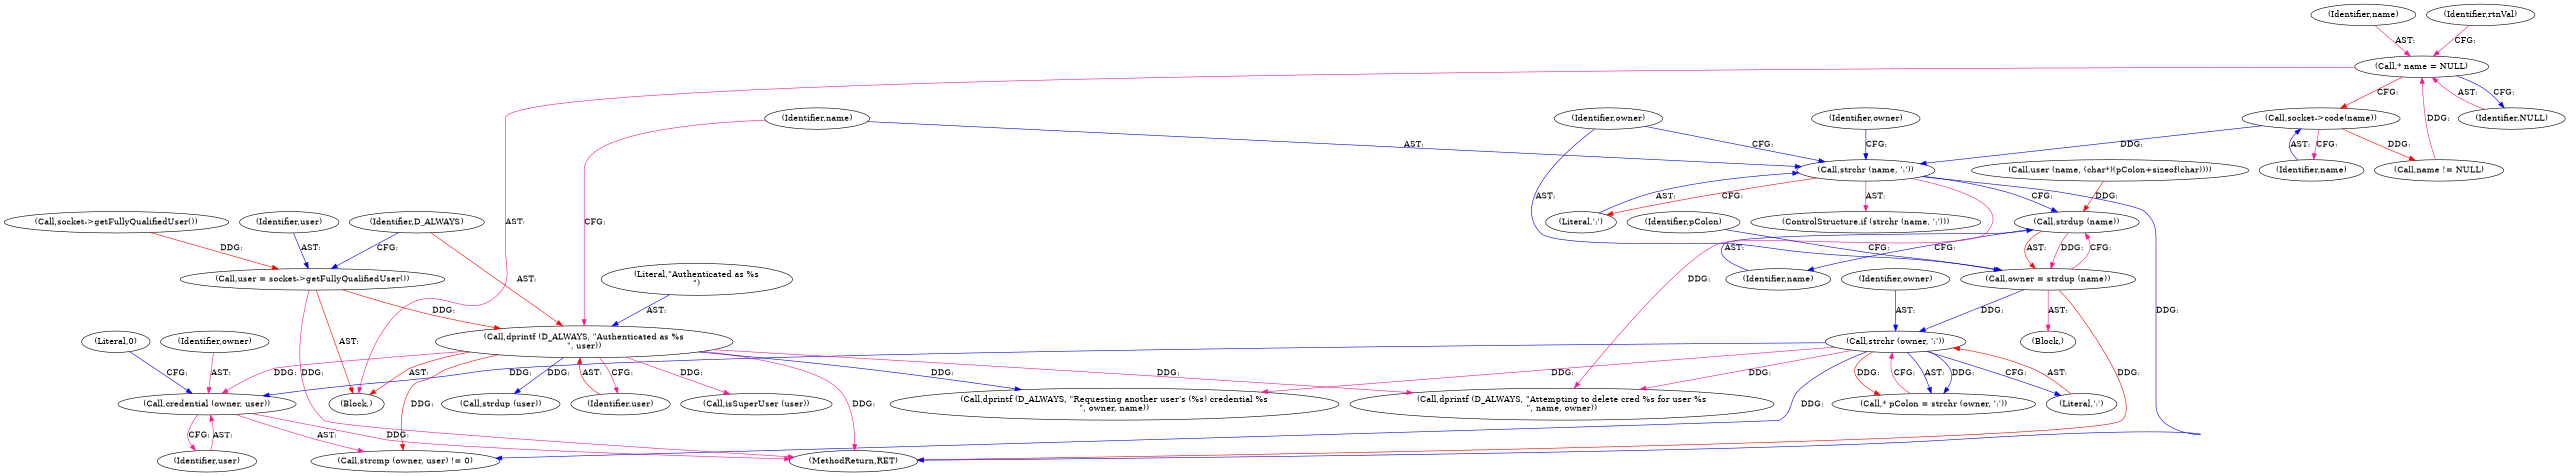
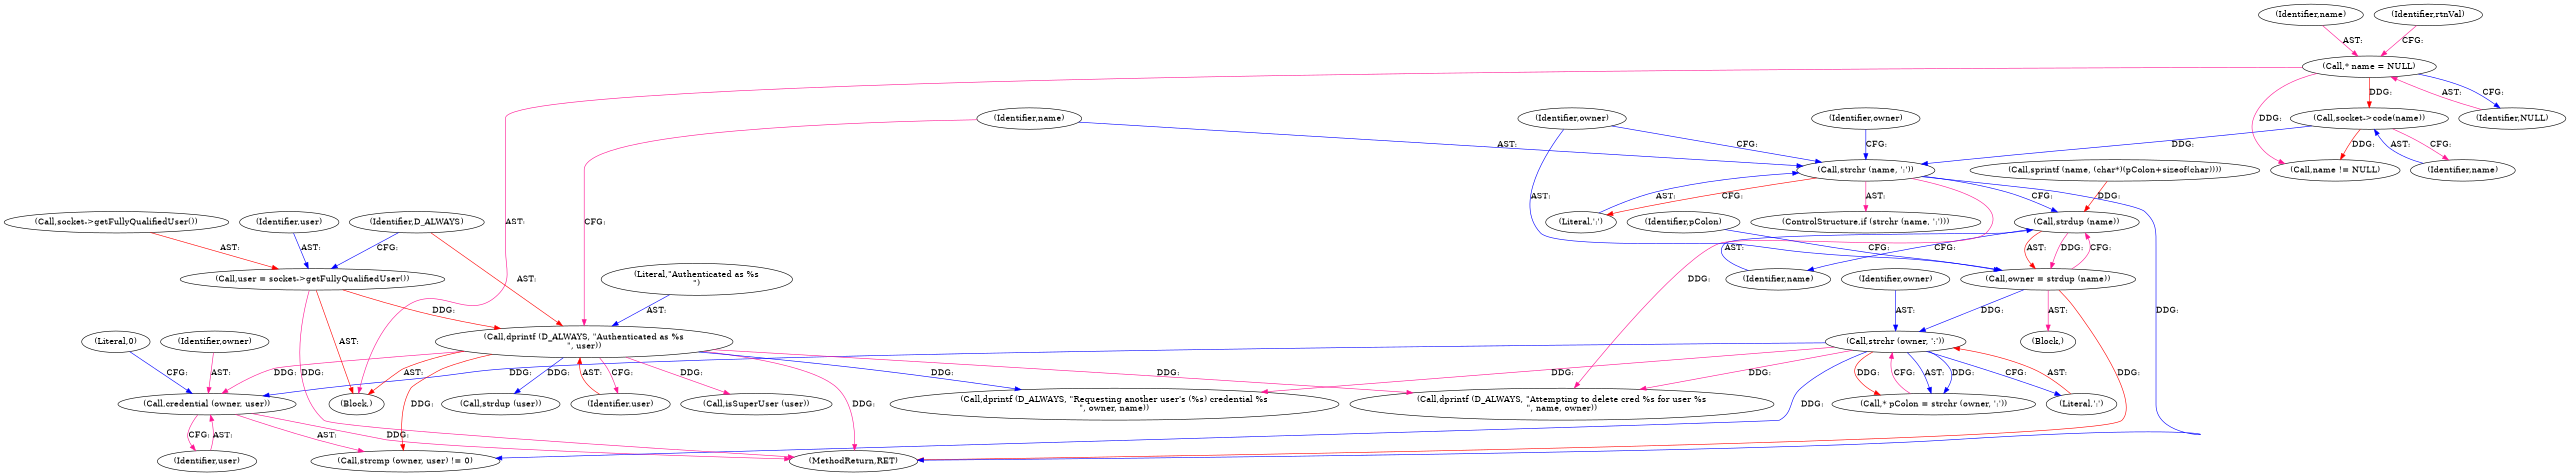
(2389, 93) -> (2382, 93)
(2426, 122) -> (2260, 107)
(2110, 170) -> (2115, 170)
(233, 248) -> (231, 248)
